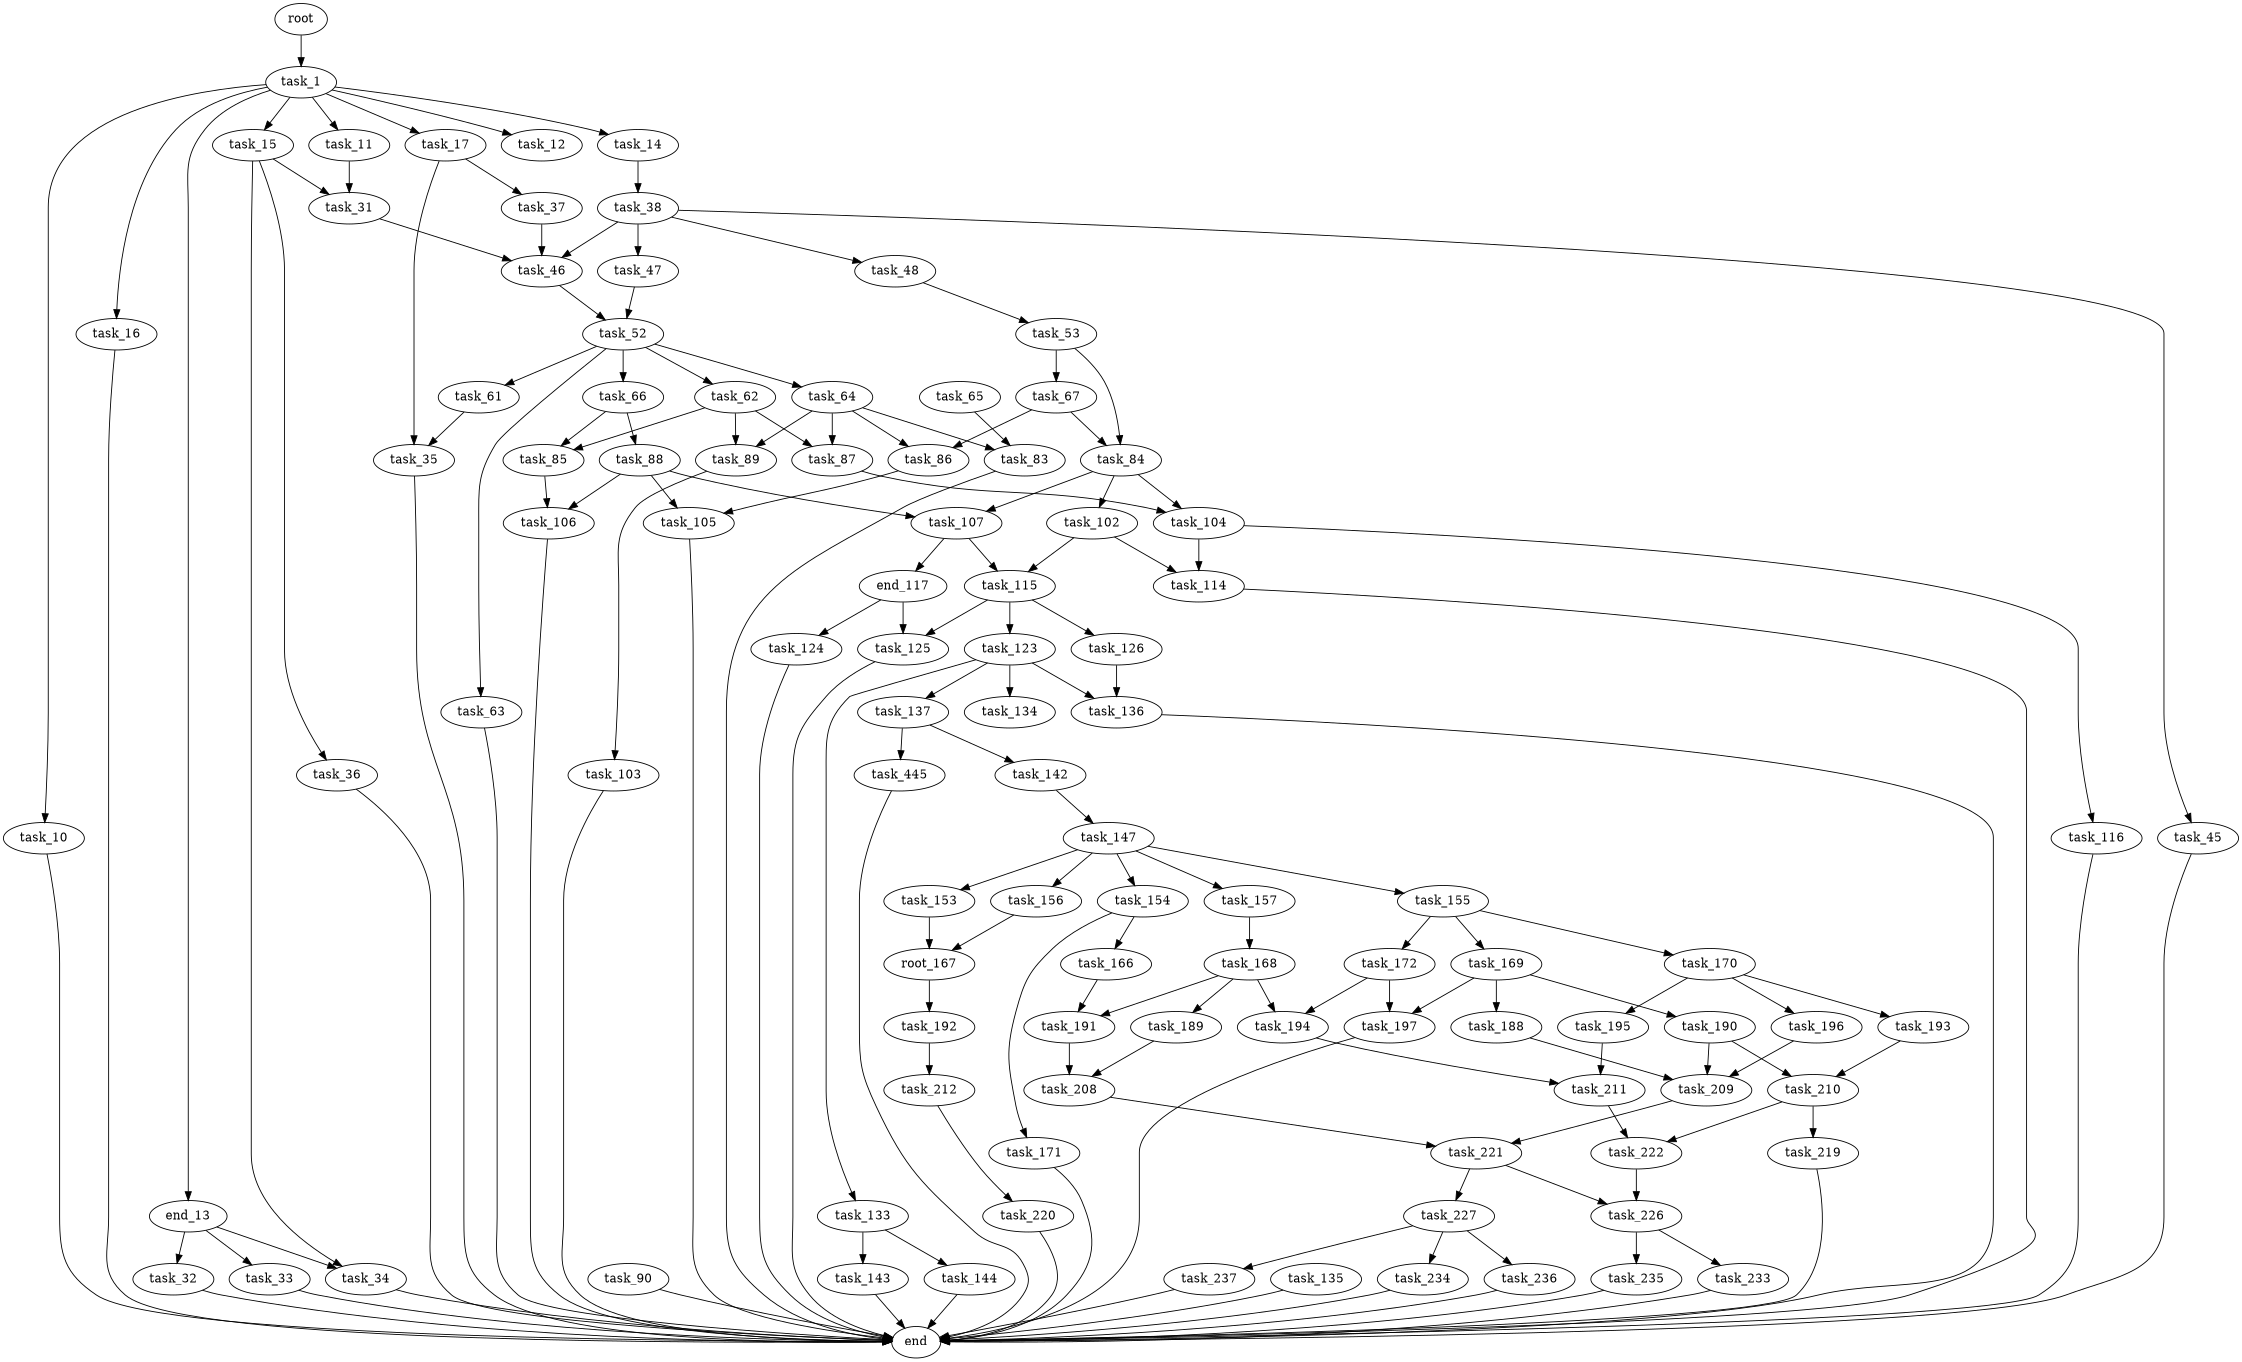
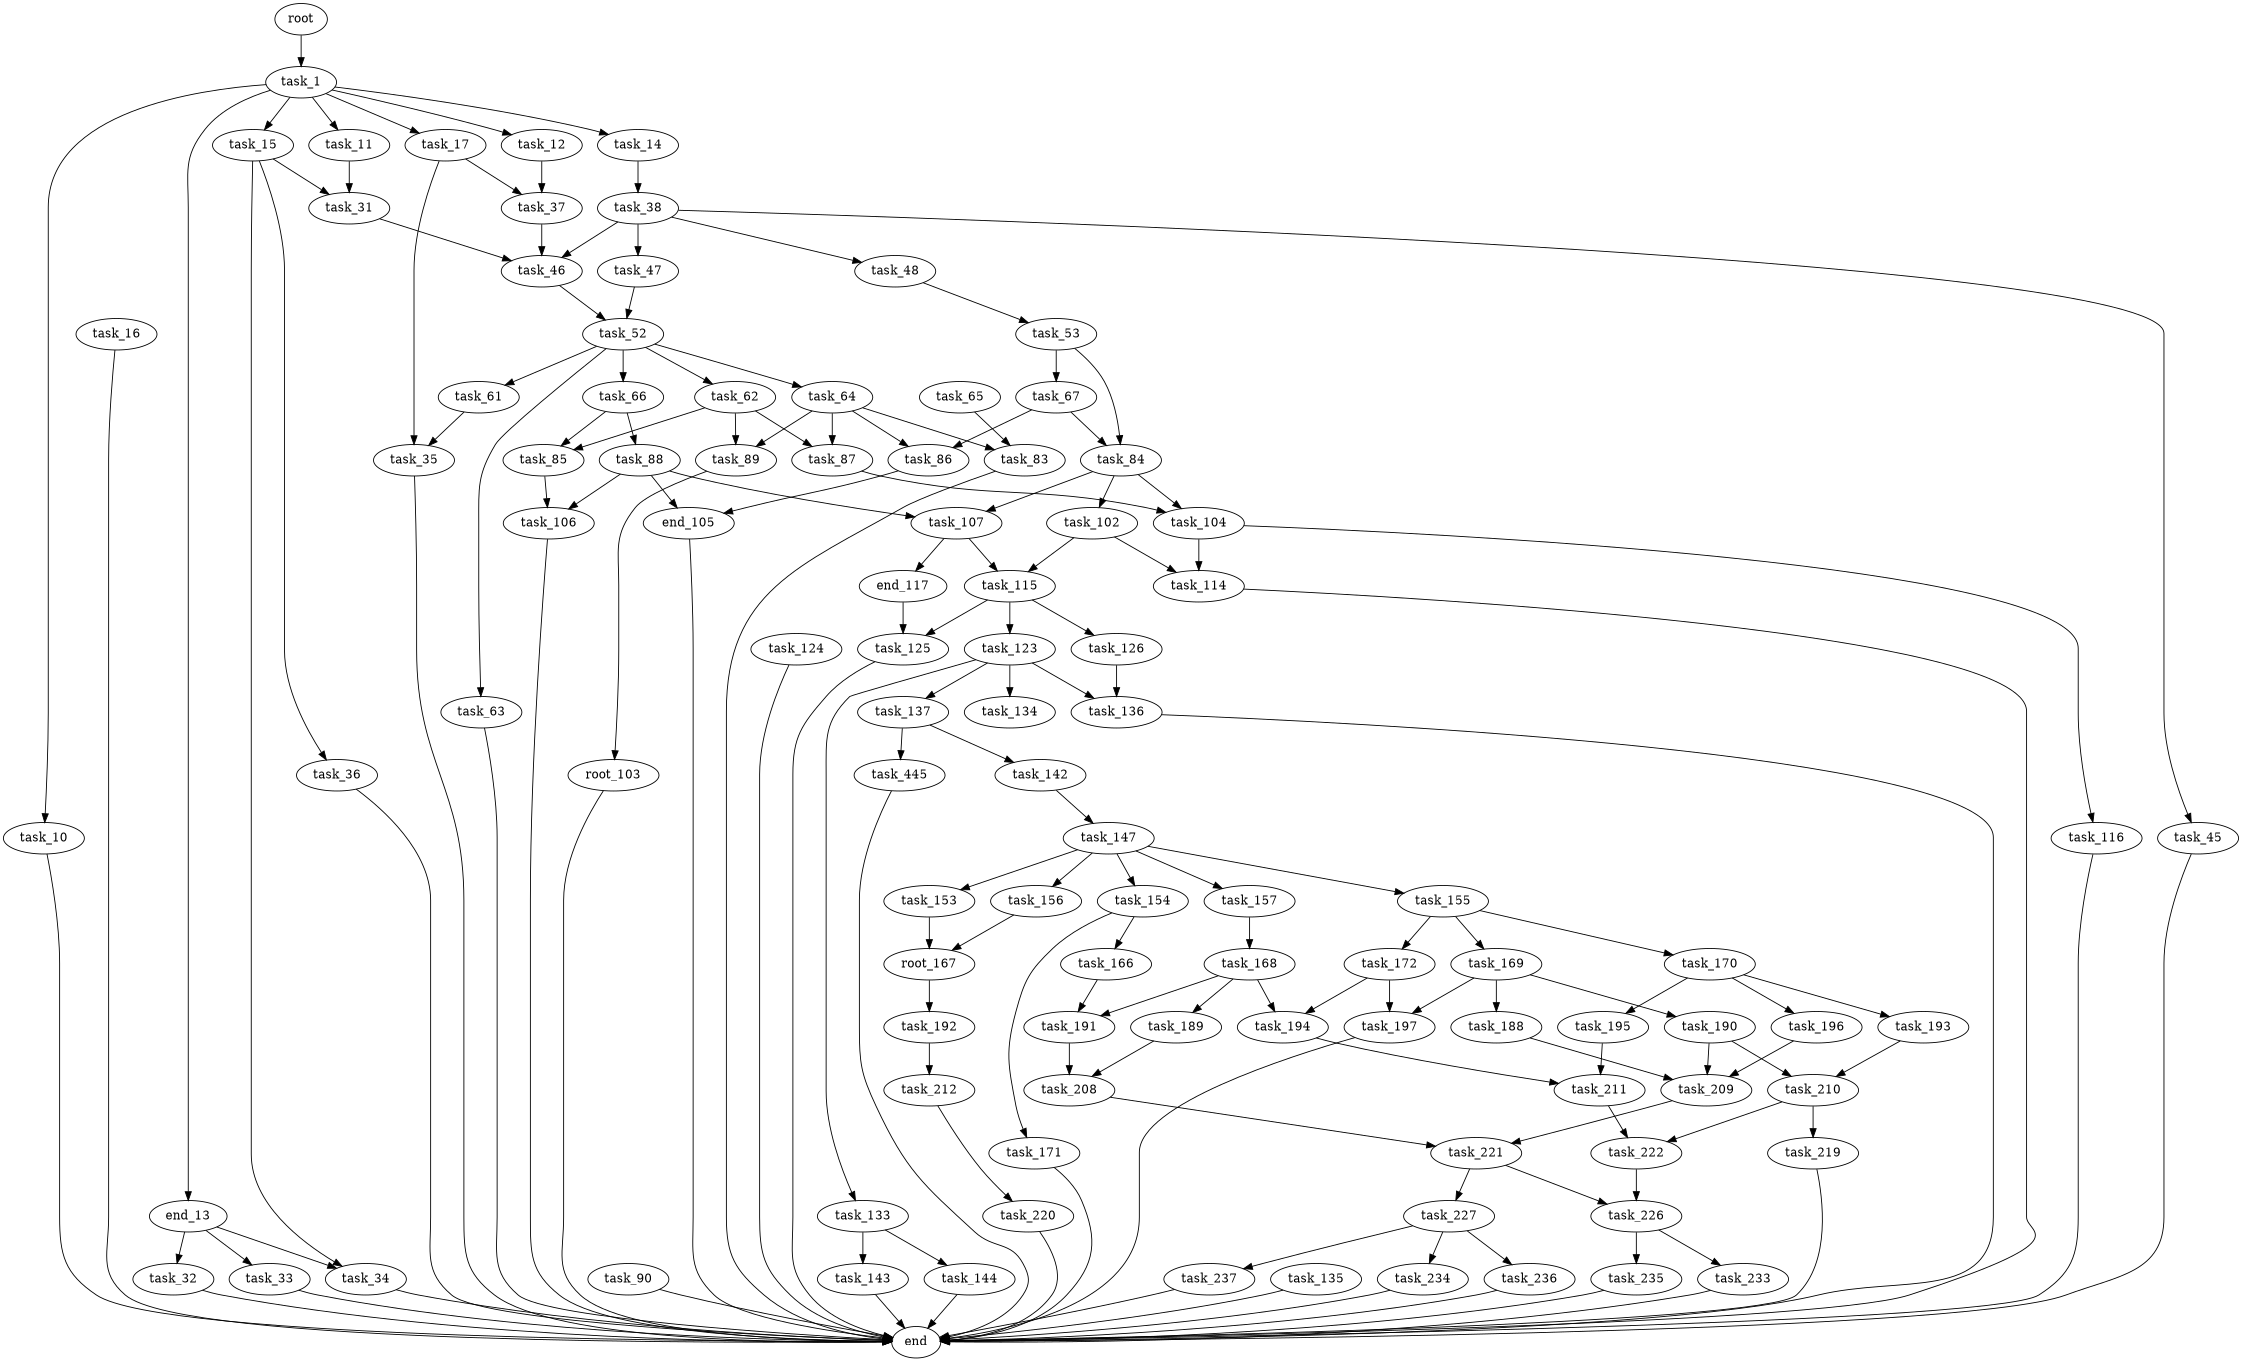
(151, 167) -> none
none -> (542, 172)
(689, 523) -> (689, 523)
(854, 615) -> none
(614, 775) -> (614, 775)
